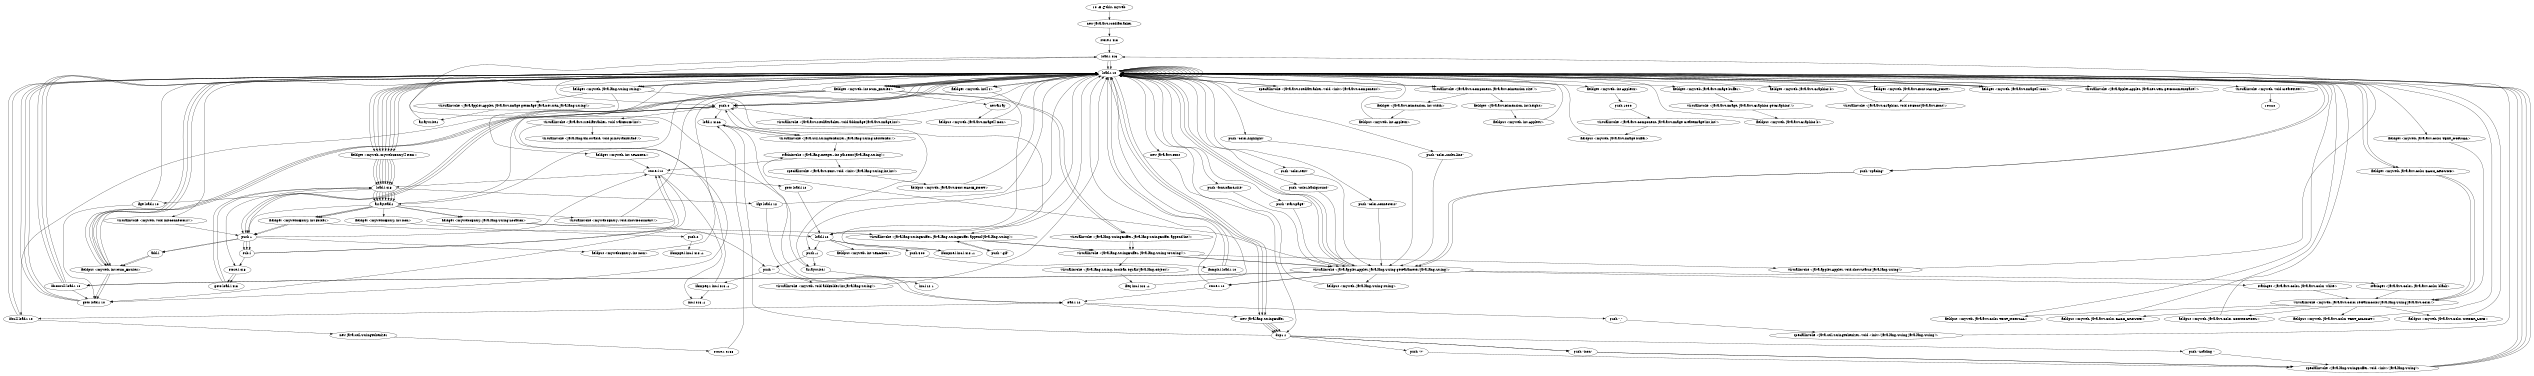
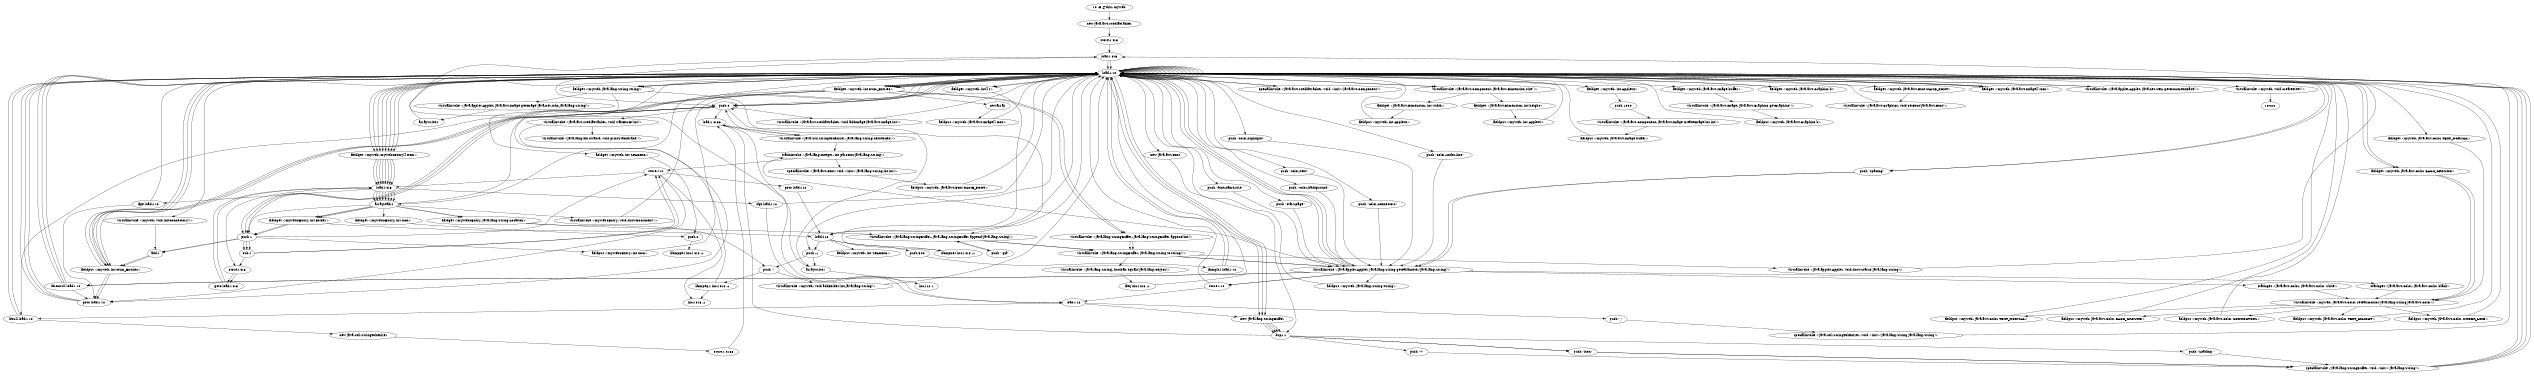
none -> (1448, 76)
(639, 163) -> (686, 185)
(206, 230) -> (155, 236)
